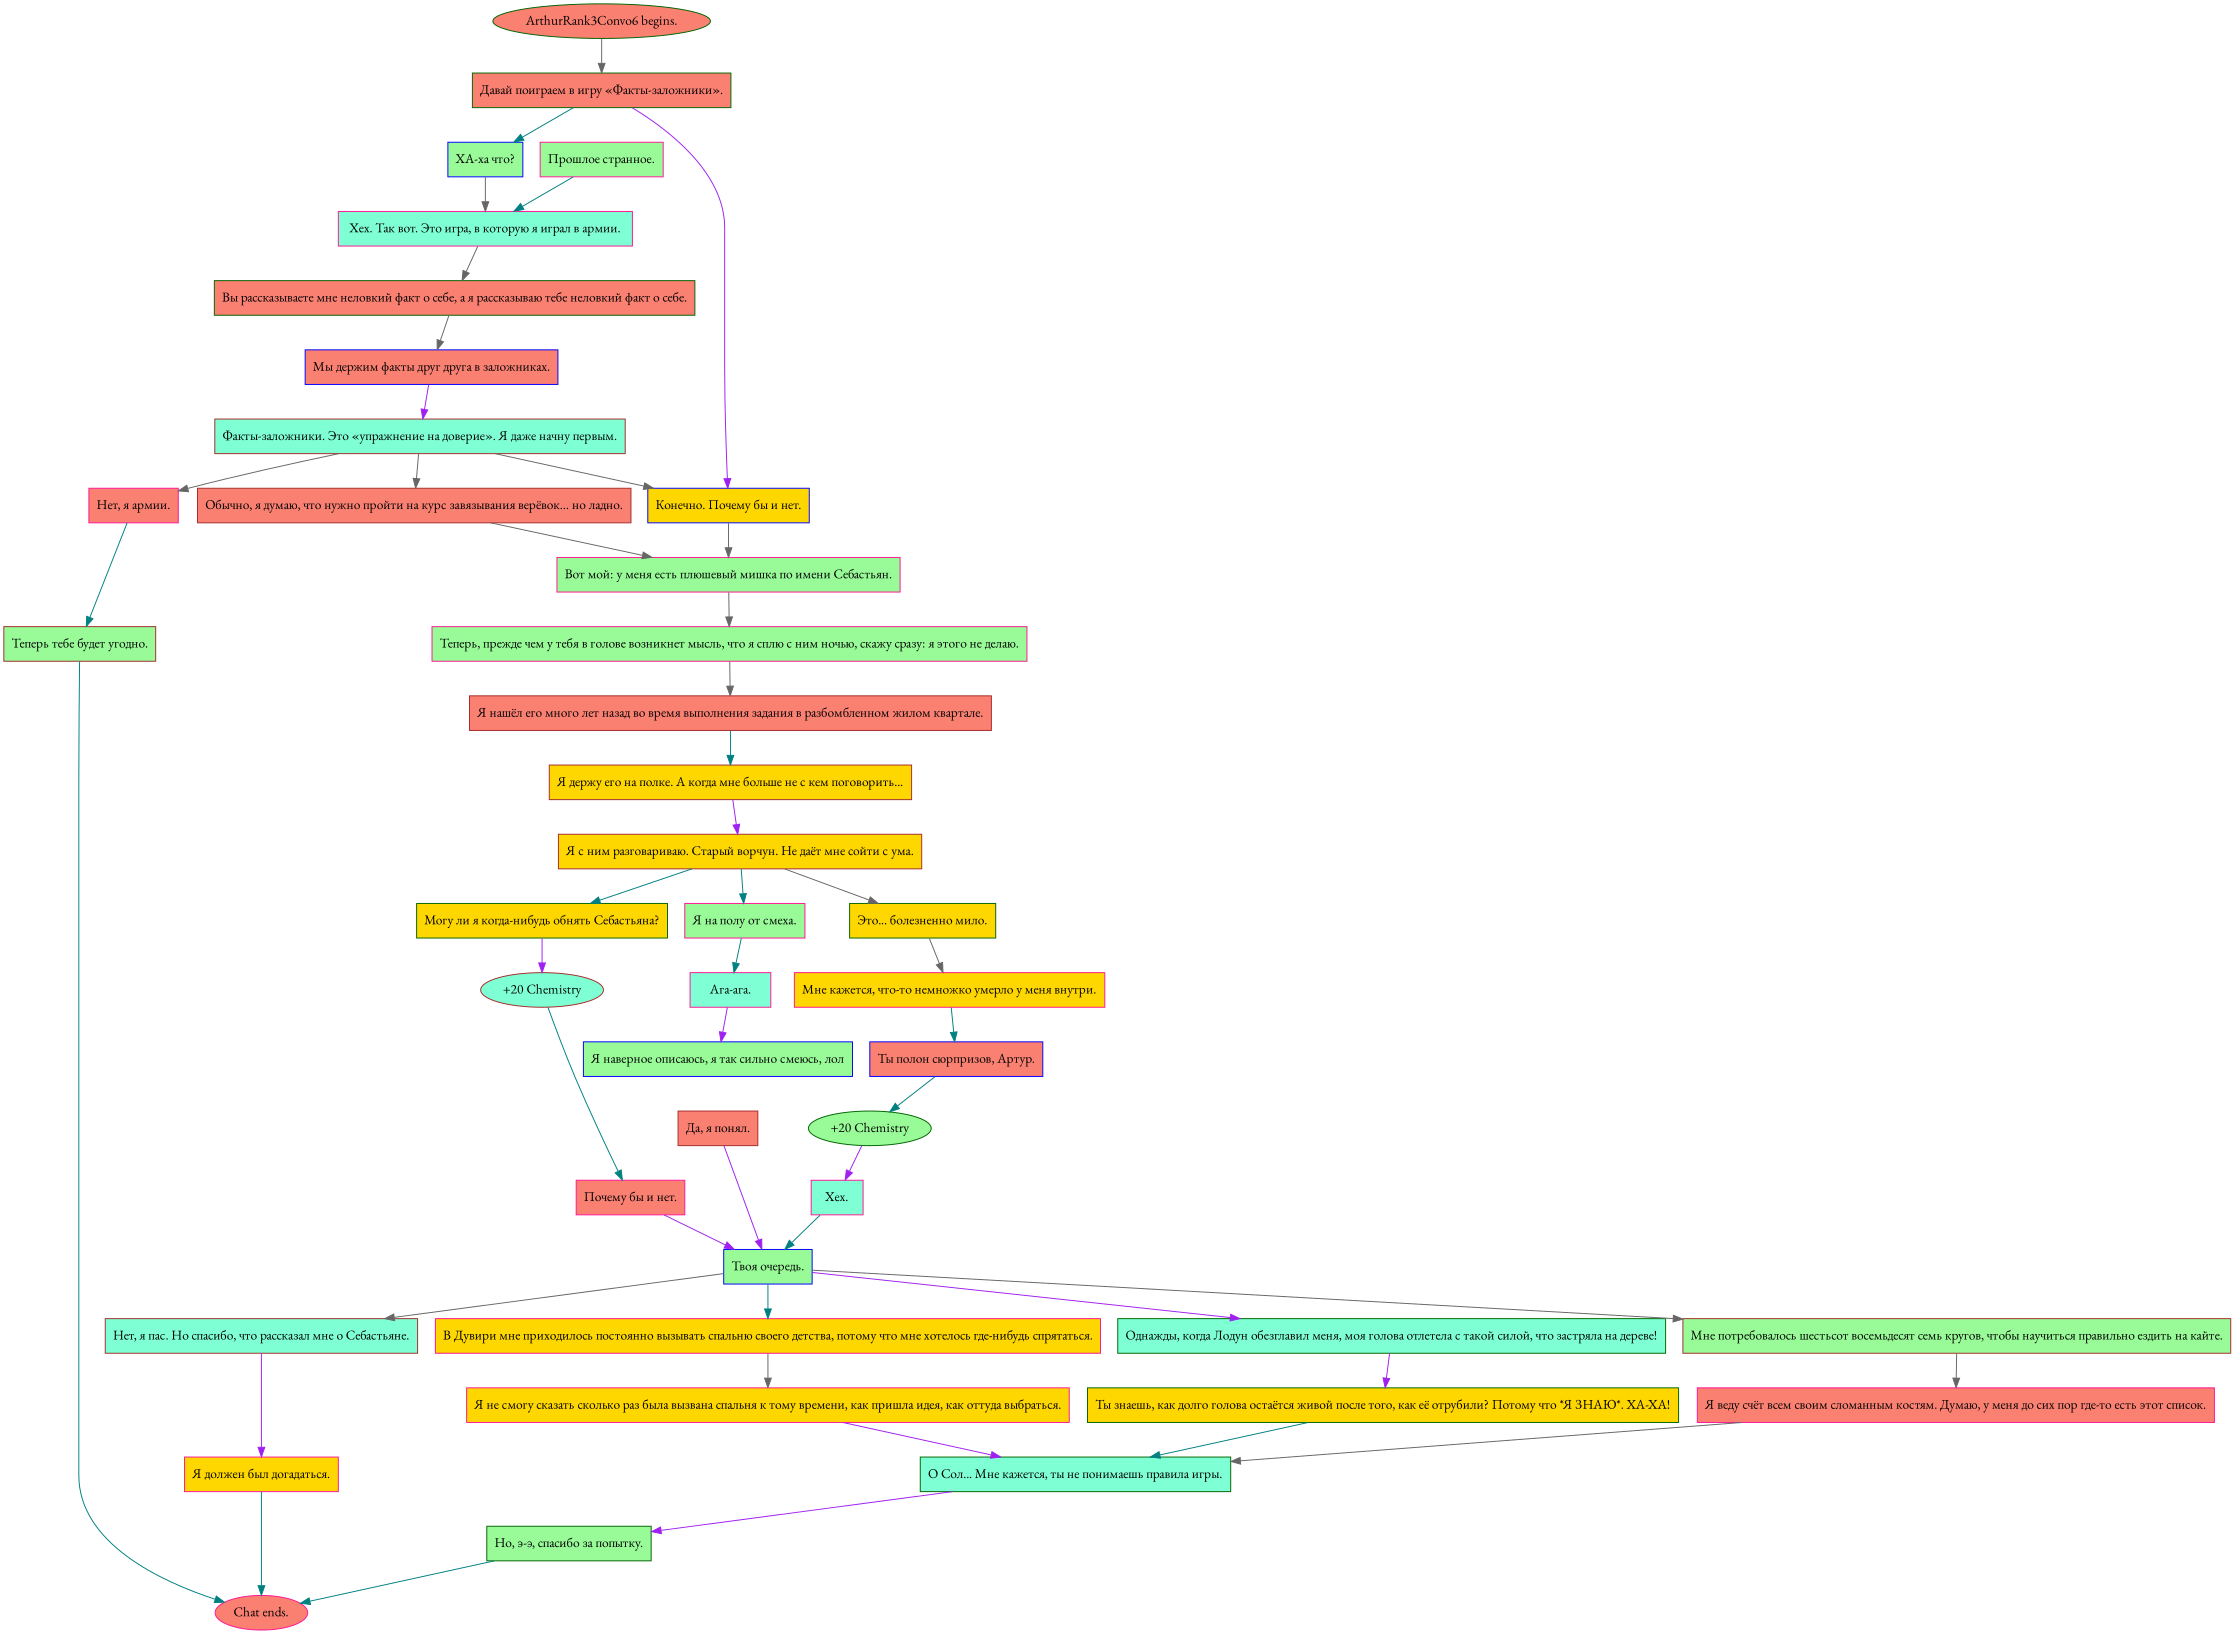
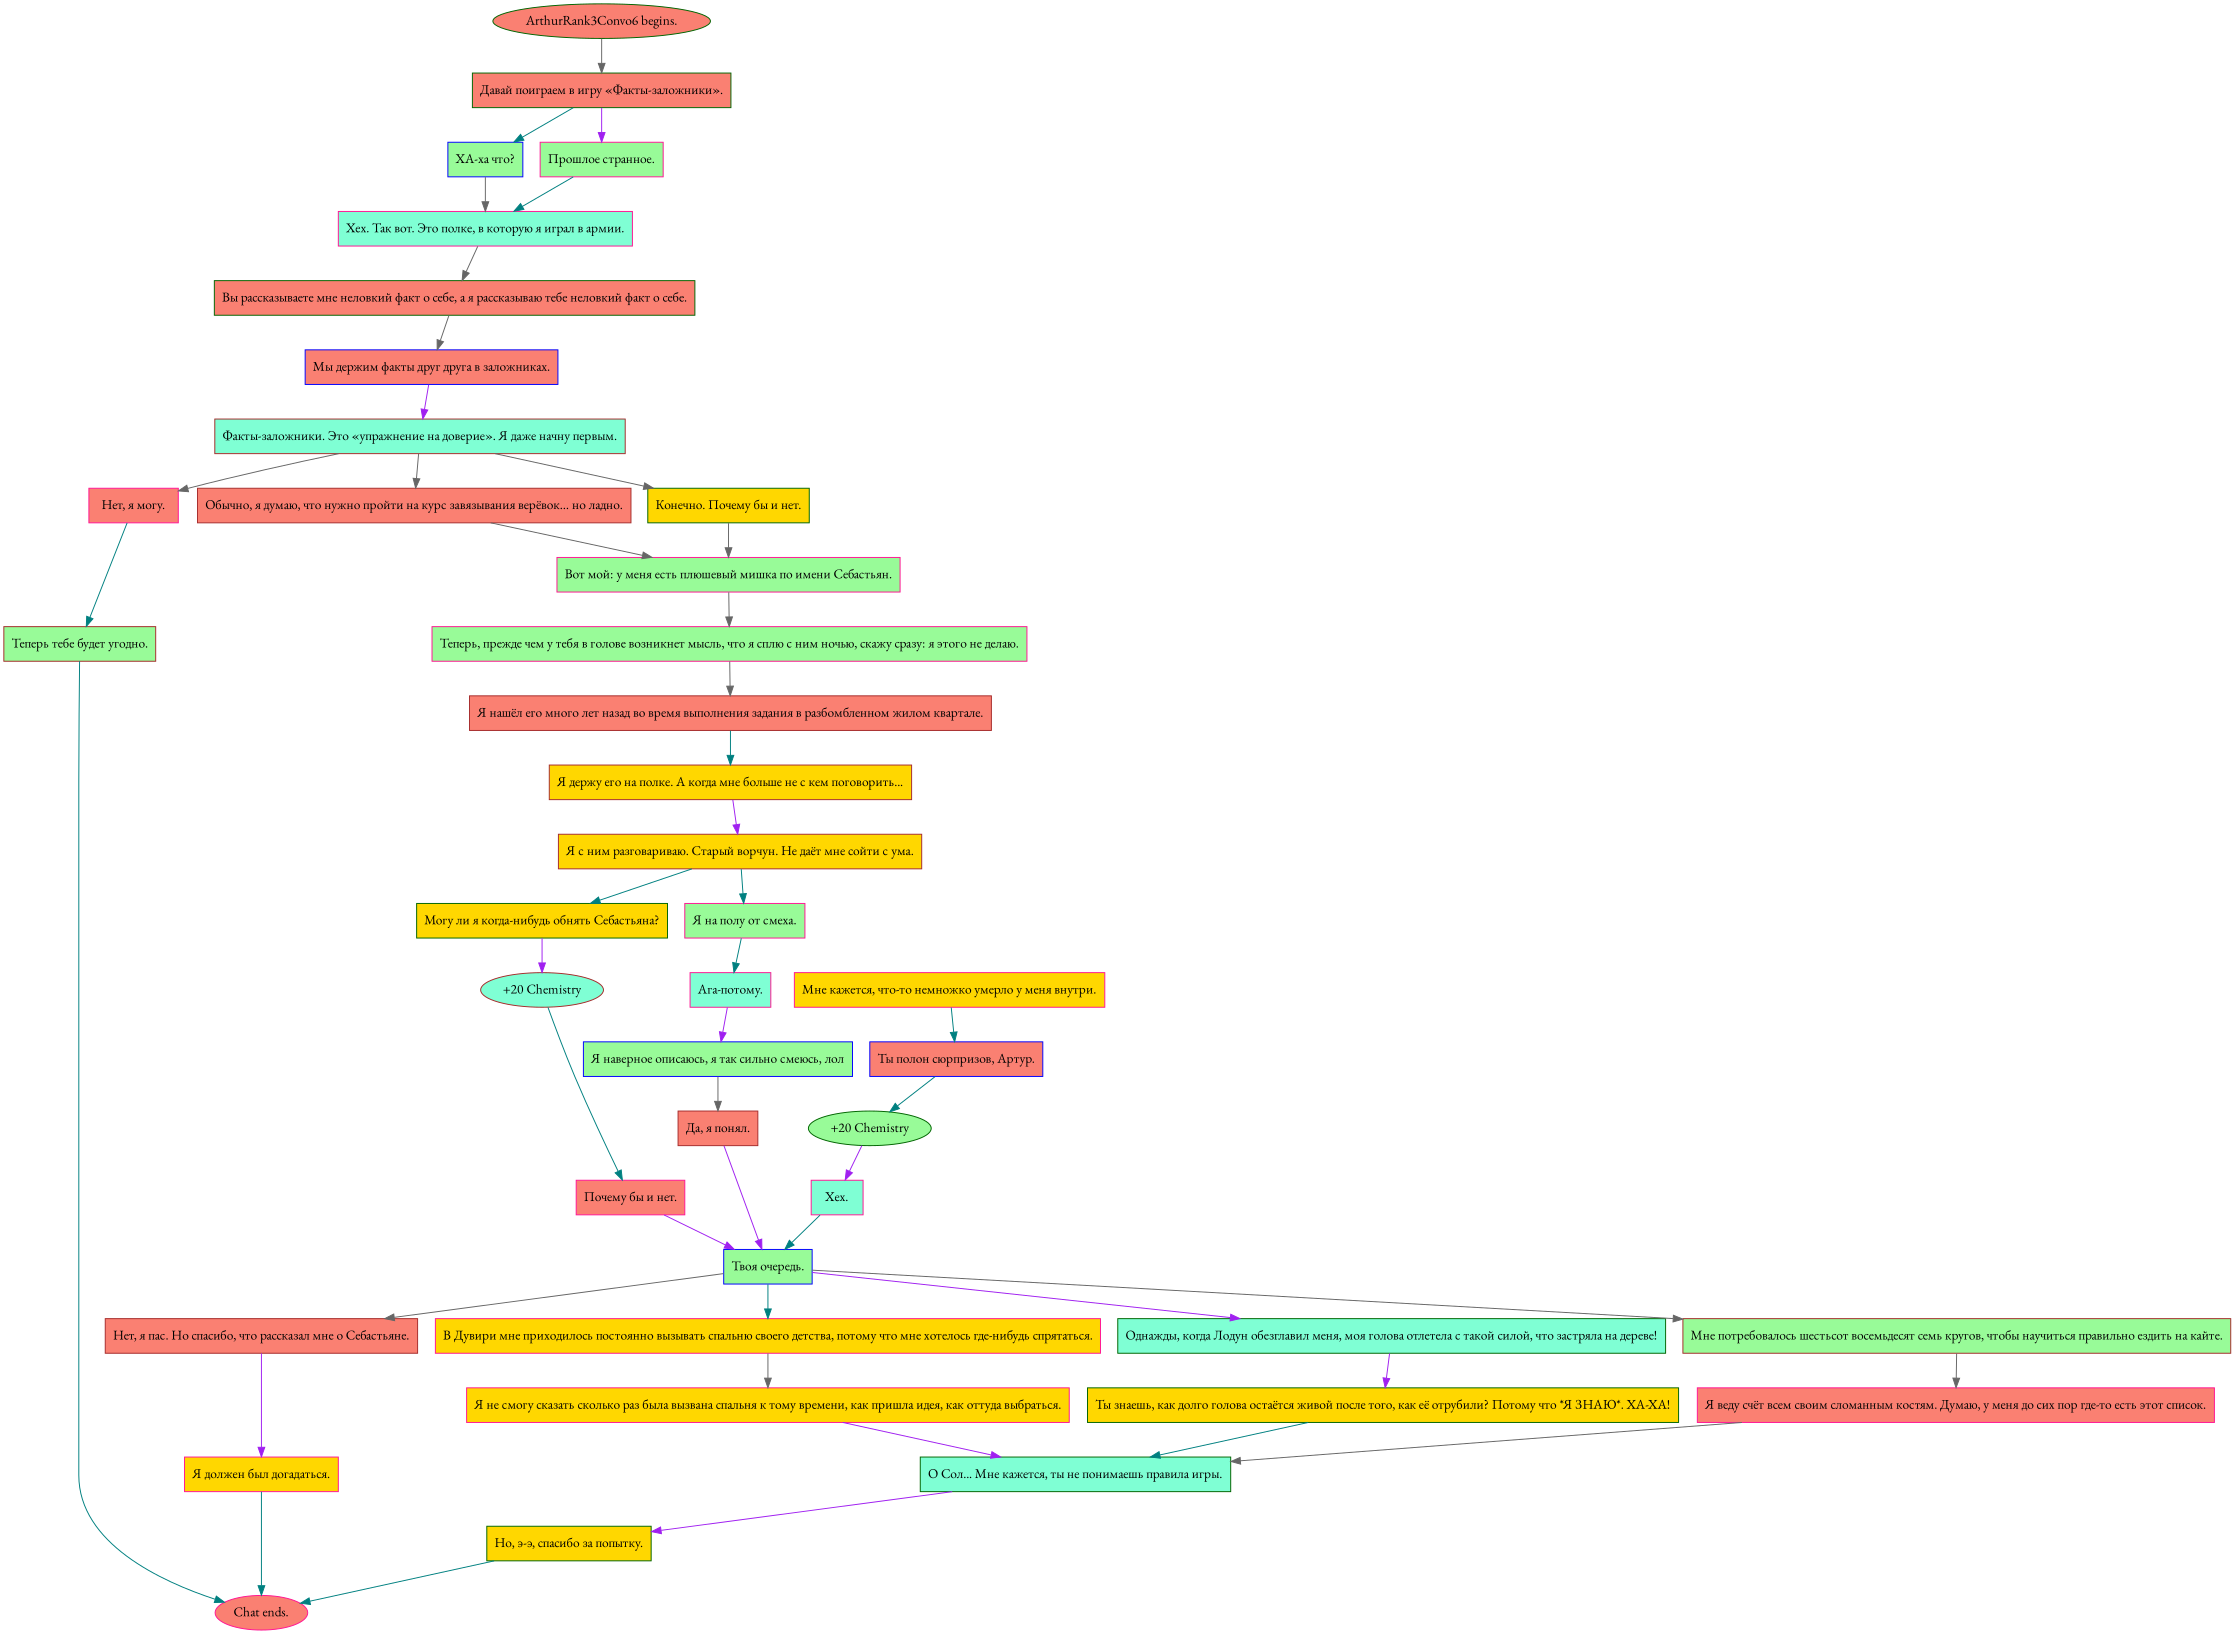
(485, 229) -> (485, 229)
(725, 274) -> (602, 120)
(134, 506) -> (134, 506)
(729, 506) -> (729, 506)
(923, 921) -> none
(730, 990) -> (730, 990)
none -> (718, 1089)
(261, 1336) -> (261, 1336)
(569, 1544) -> (569, 1544)
